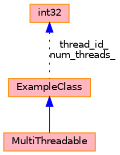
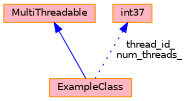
(50, 13) -> (132, 13)
(50, 120) -> (72, 55)
